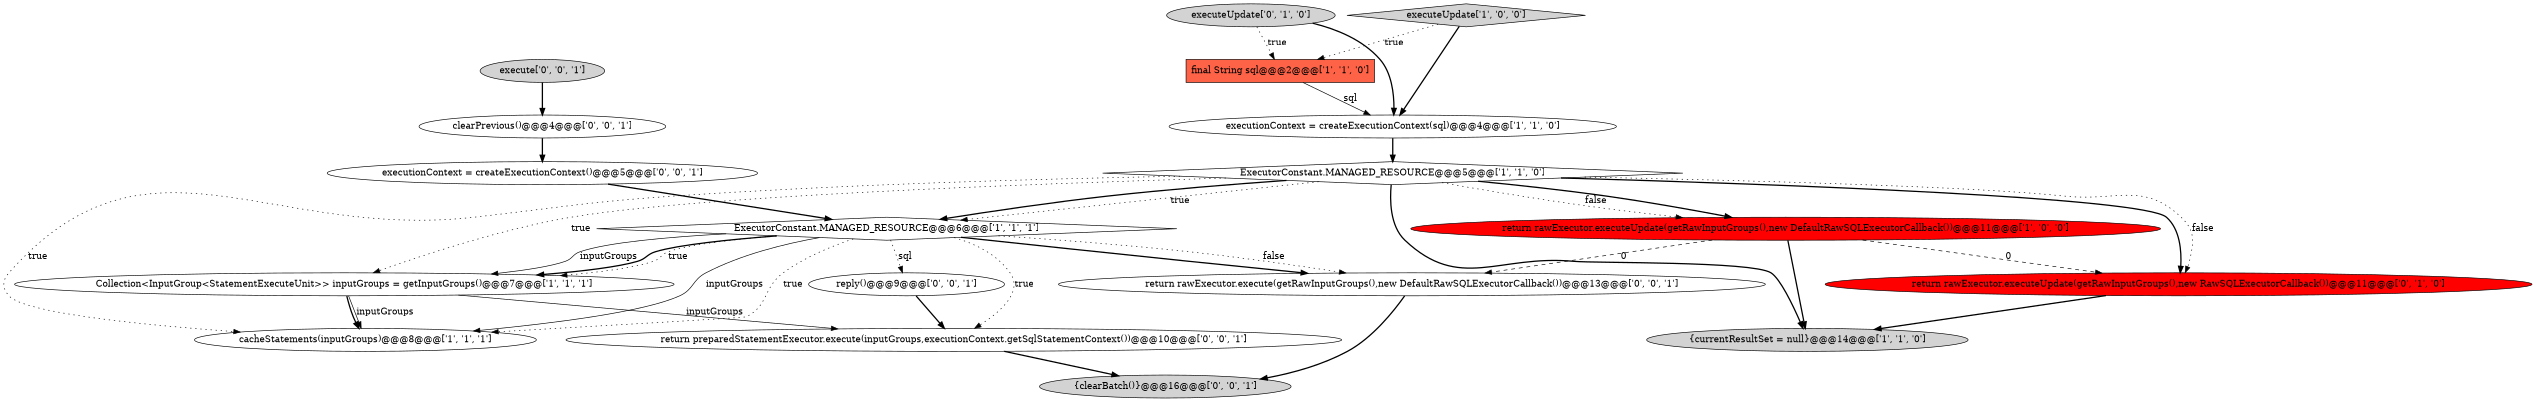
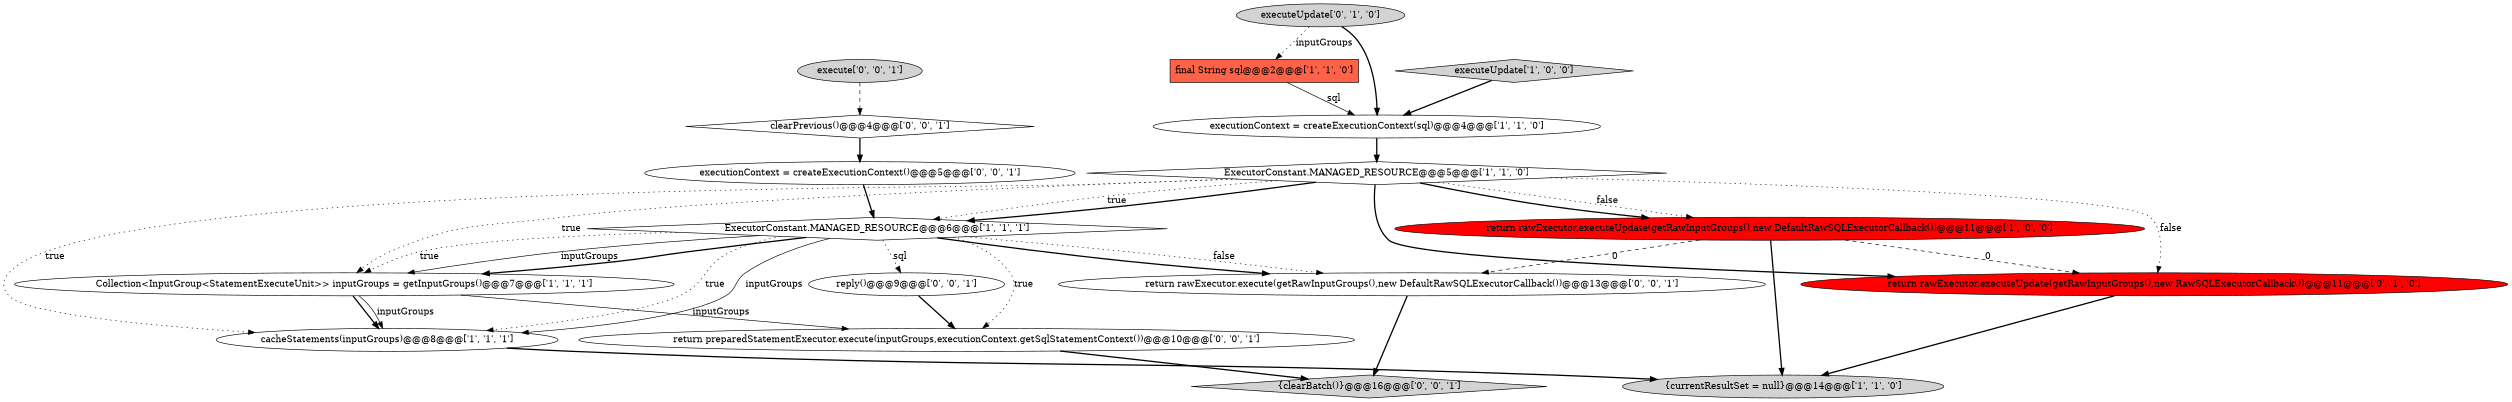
(1381, 41) -> none
(1277, 43) -> (1324, 43)
(542, 96) -> (860, 96)
(542, 126) -> (860, 126)
(1596, 262) -> (1079, 364)
(1165, 387) -> (1369, 387)
